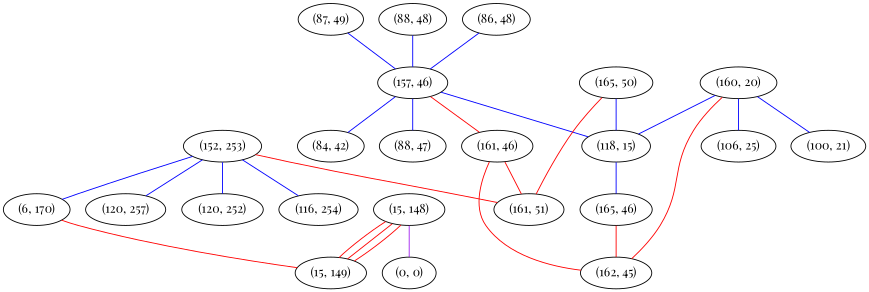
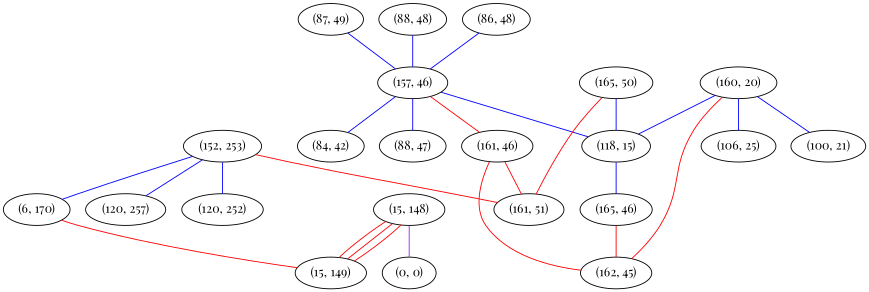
(318, 210) -> none
